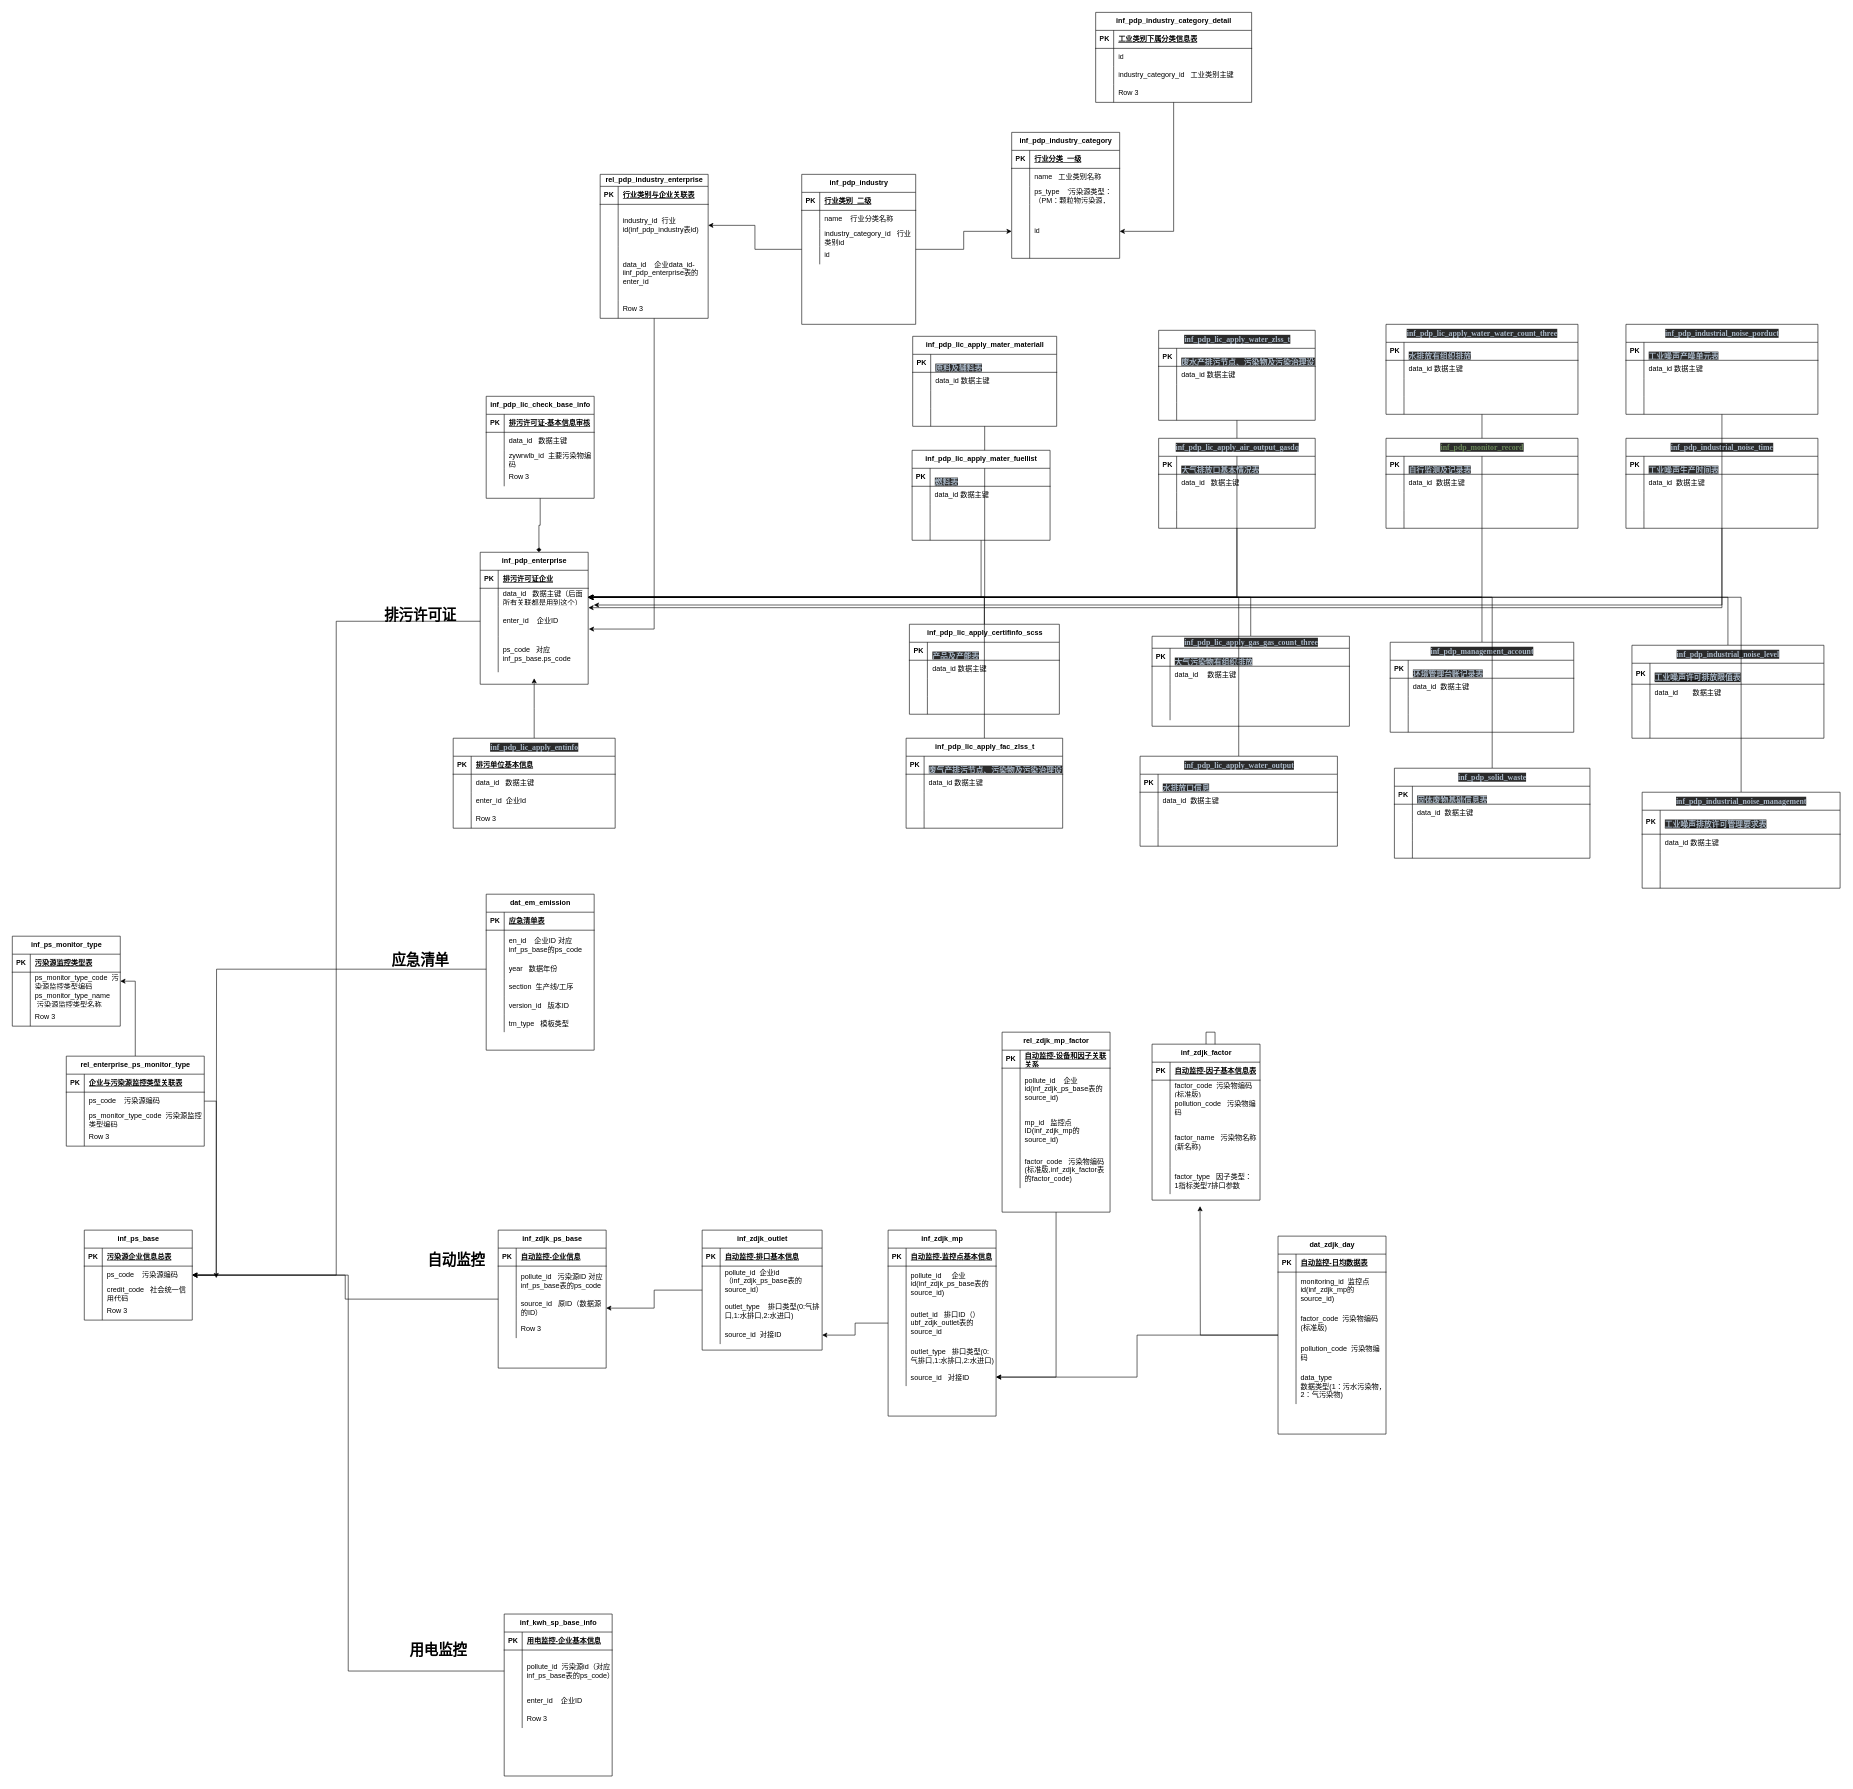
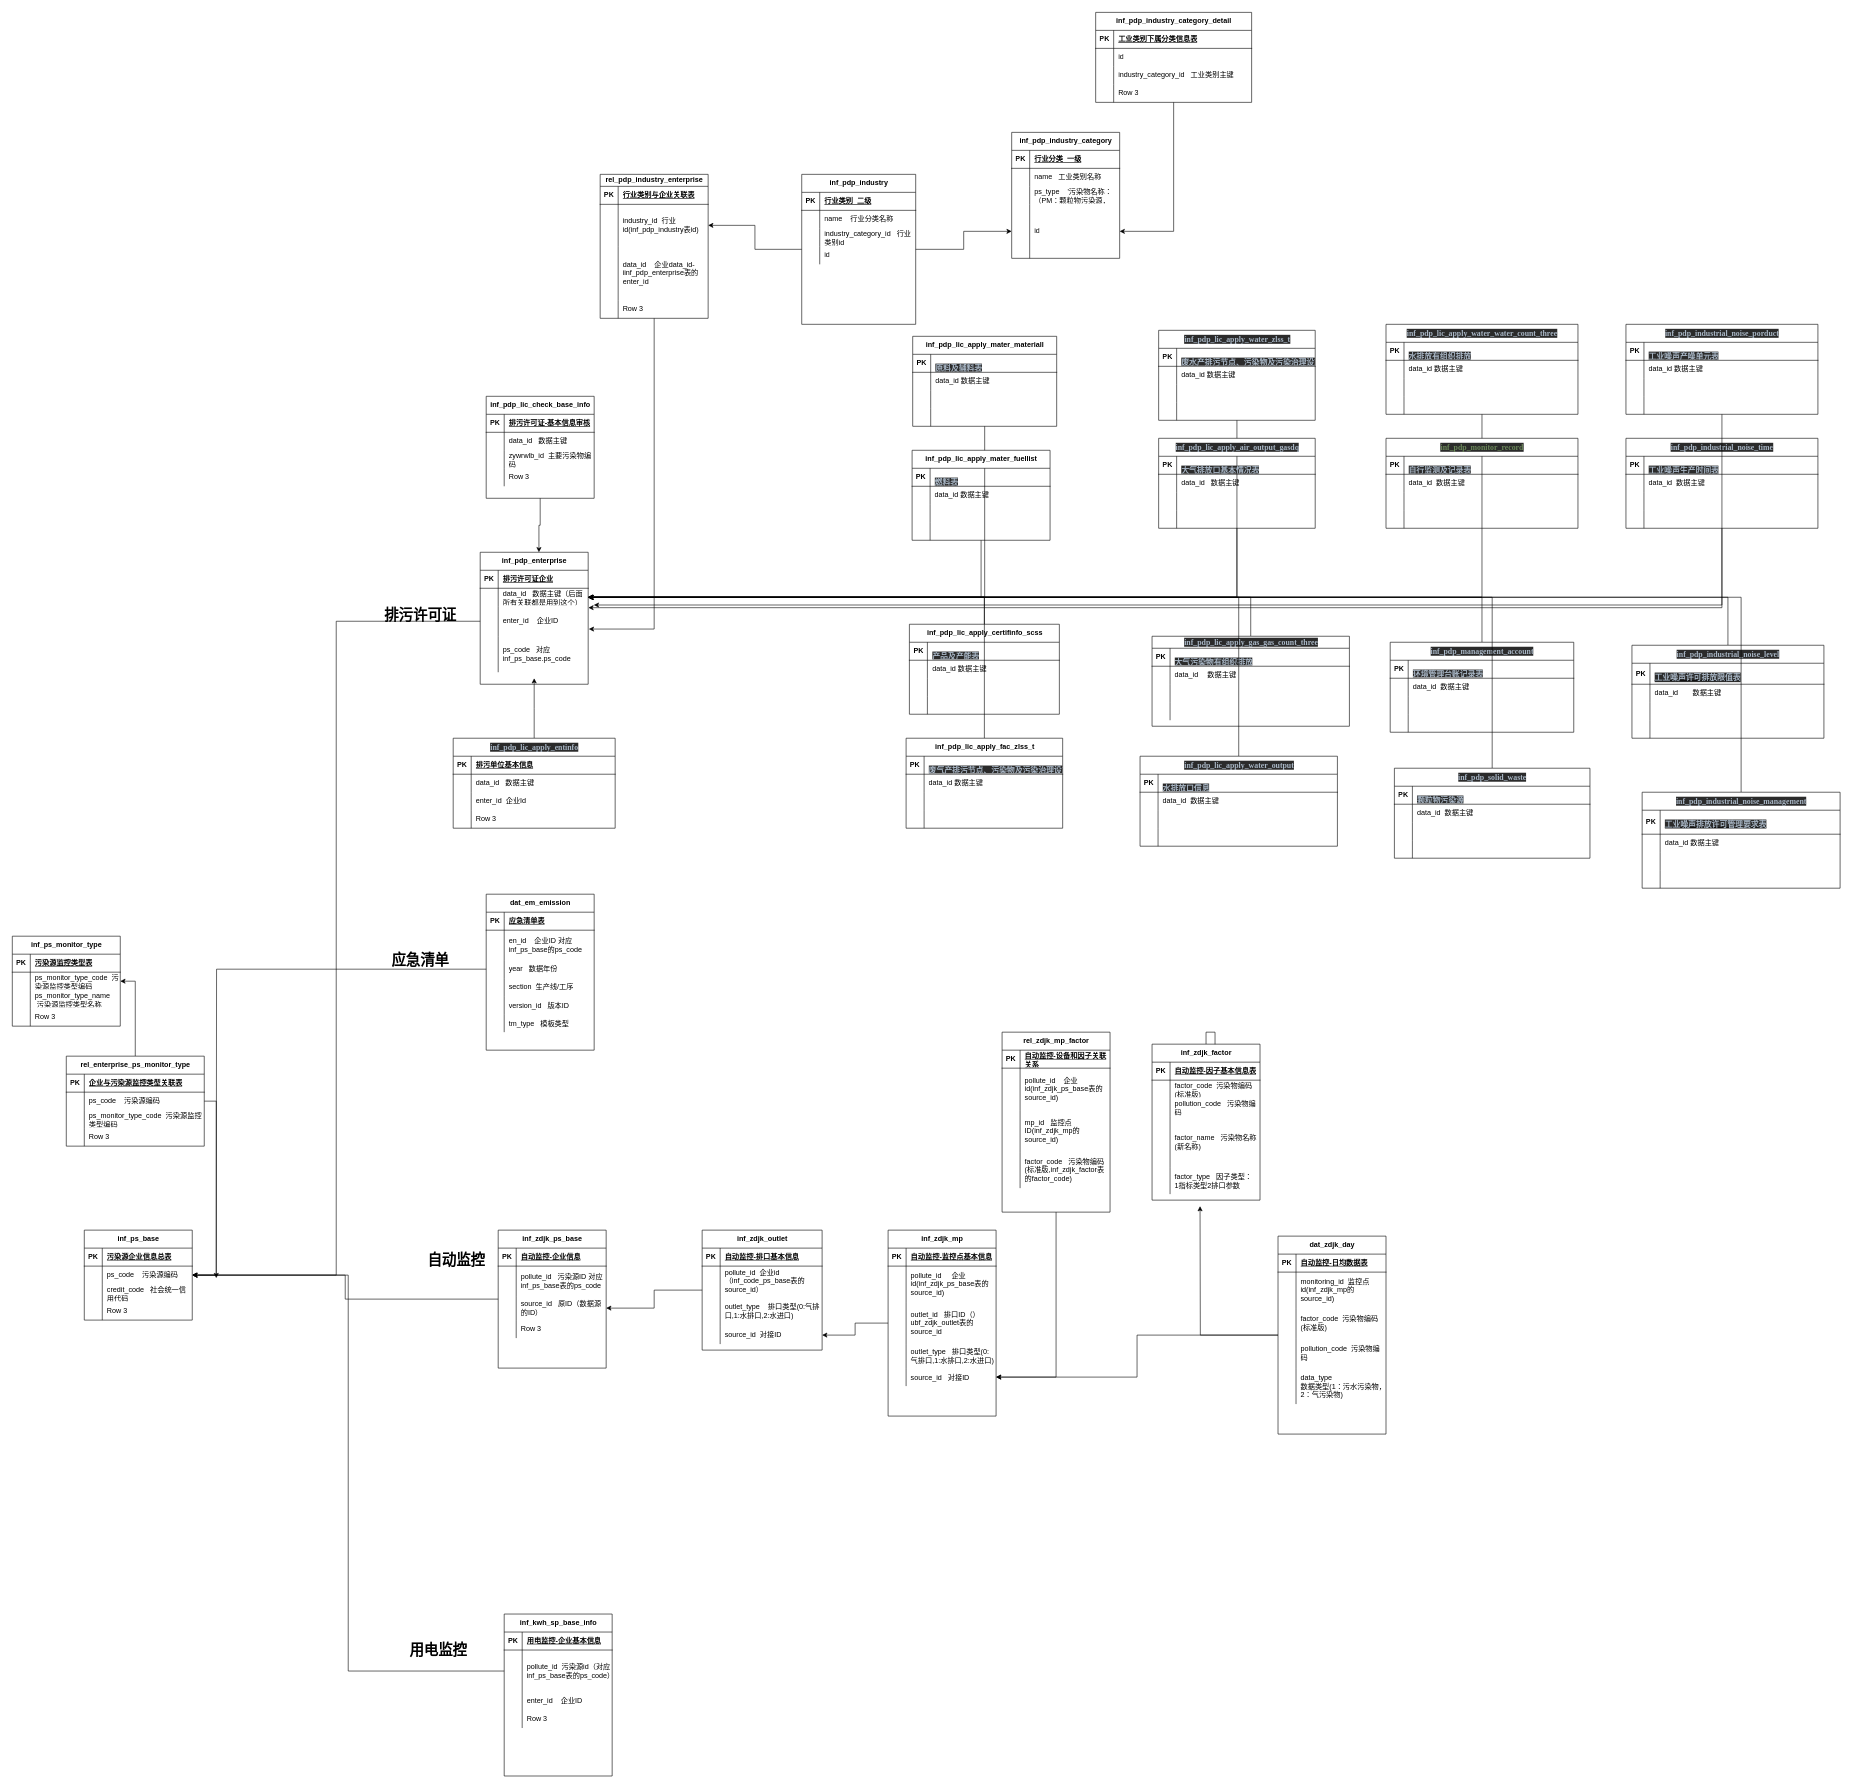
(1077, 195) -> (1077, 195)
(539, 546) -> (539, 546)
(1450, 795) -> (1439, 795)
(1220, 1177) -> (1220, 1177)
(774, 1281) -> (774, 1281)
